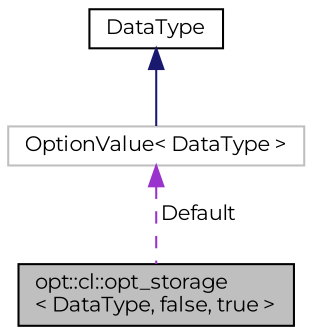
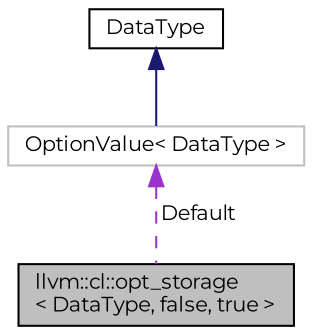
(156, 295) -> (156, 295)
